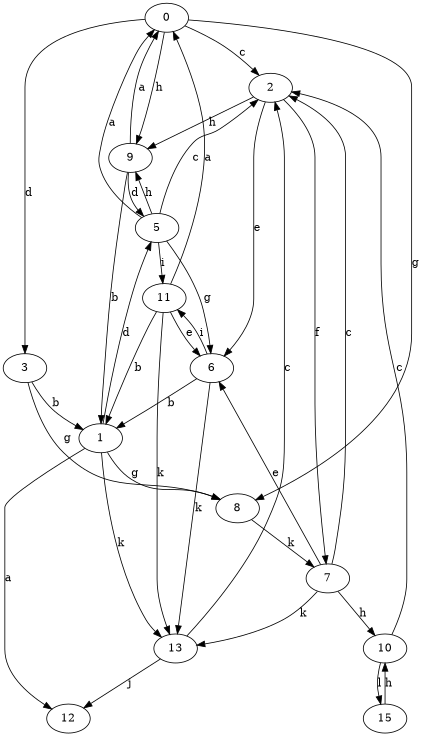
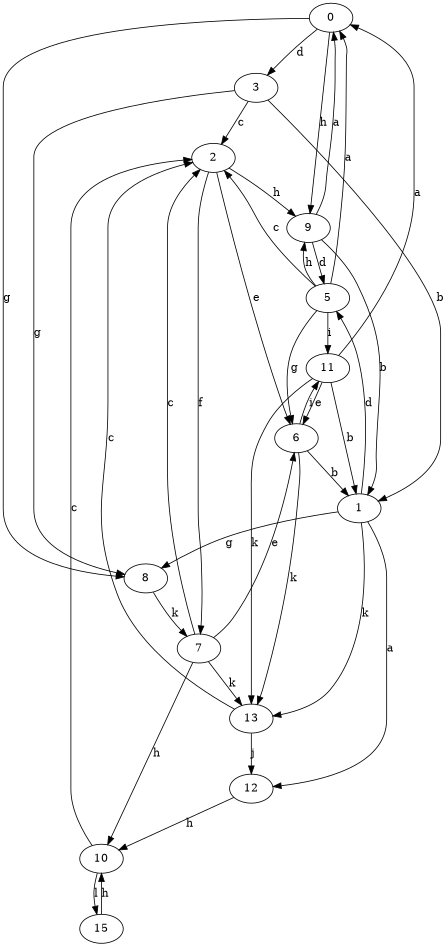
(221, 44) -> (237, 119)
none -> (180, 822)
